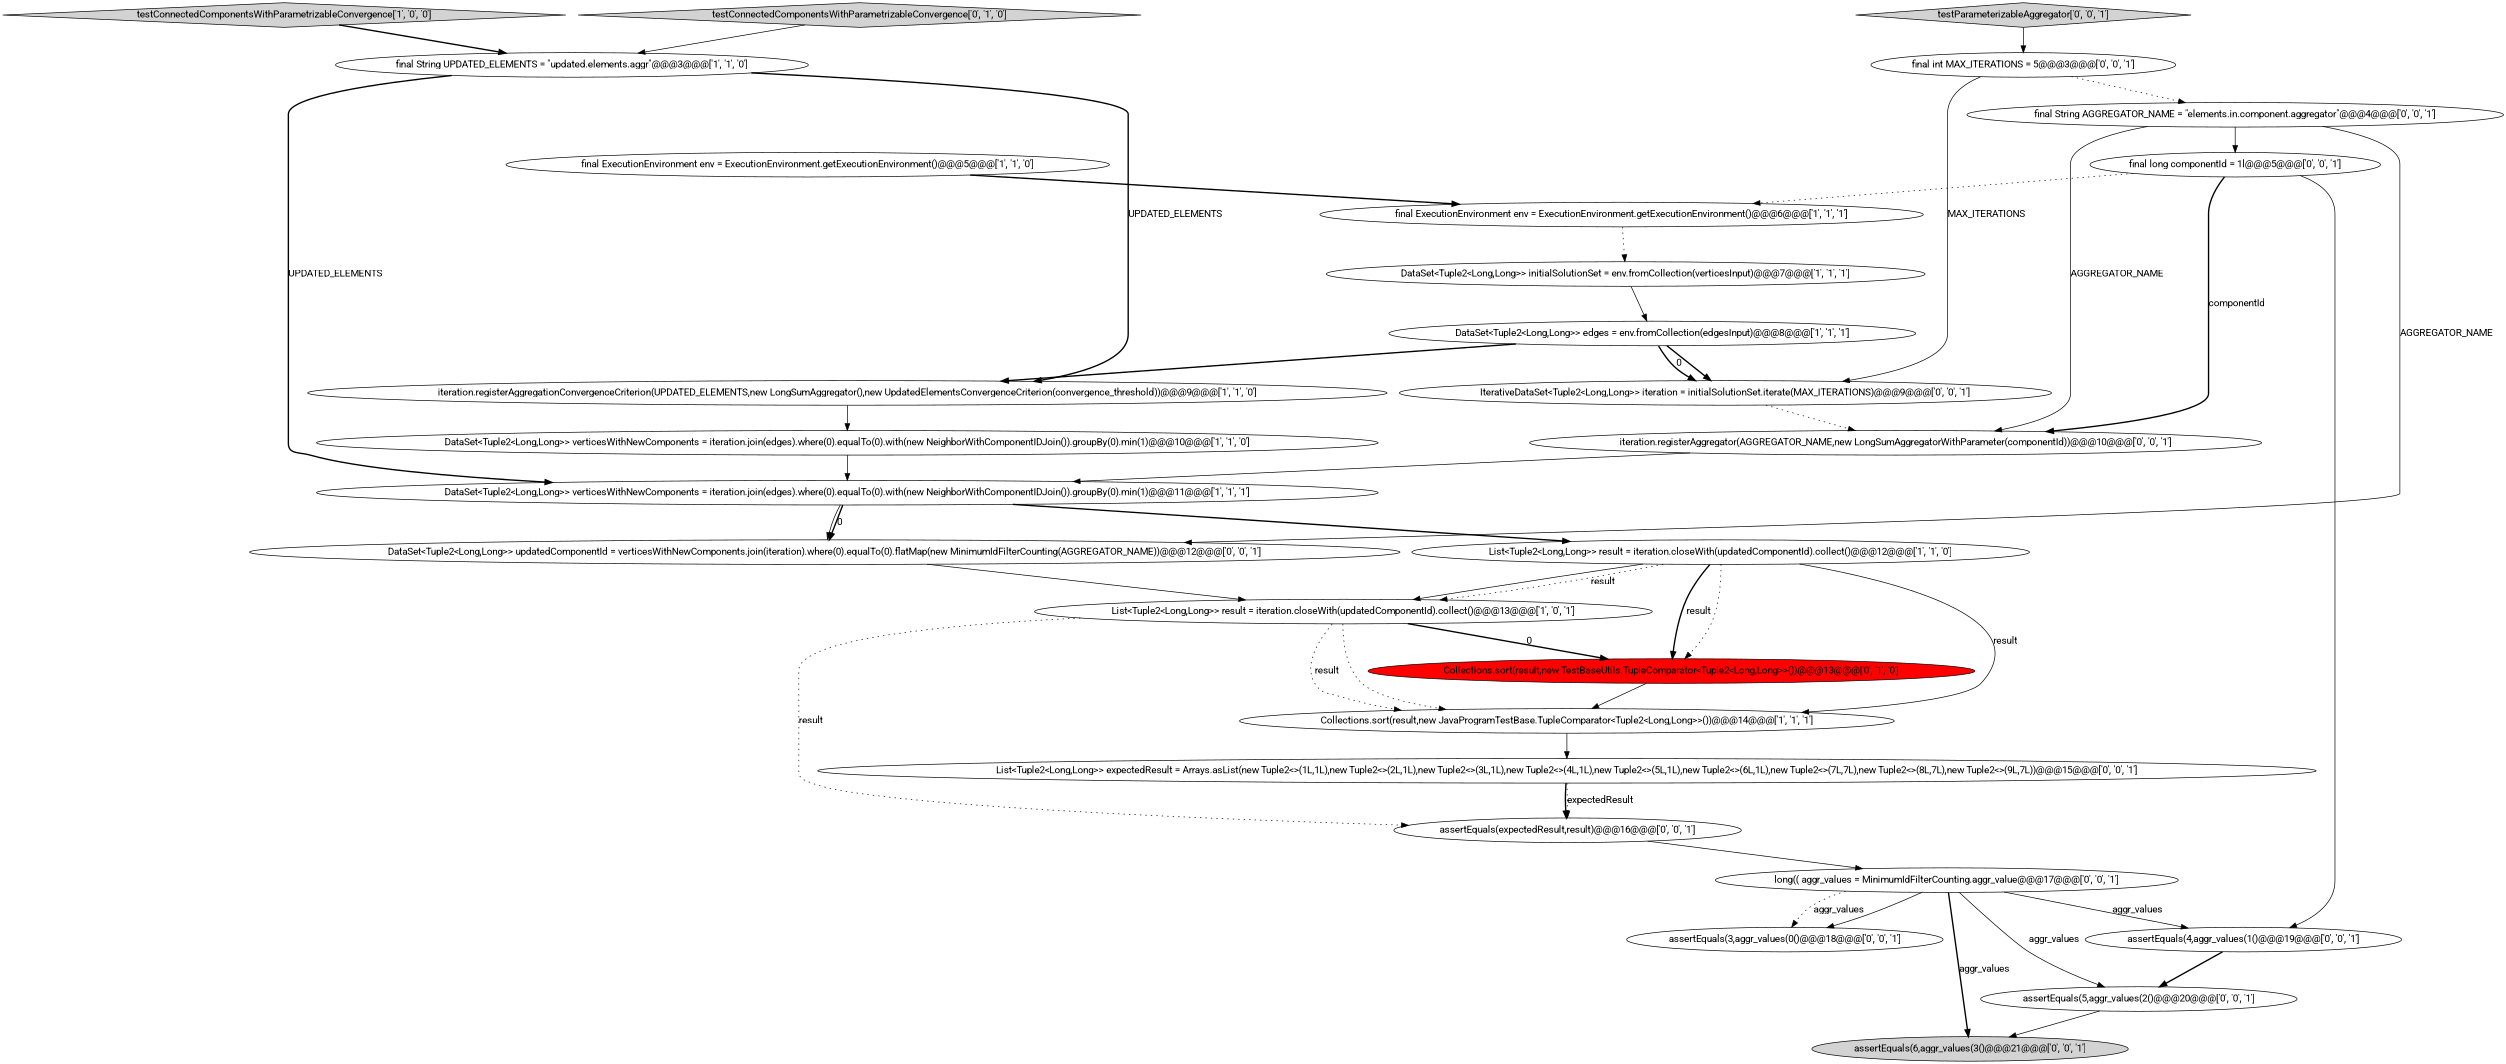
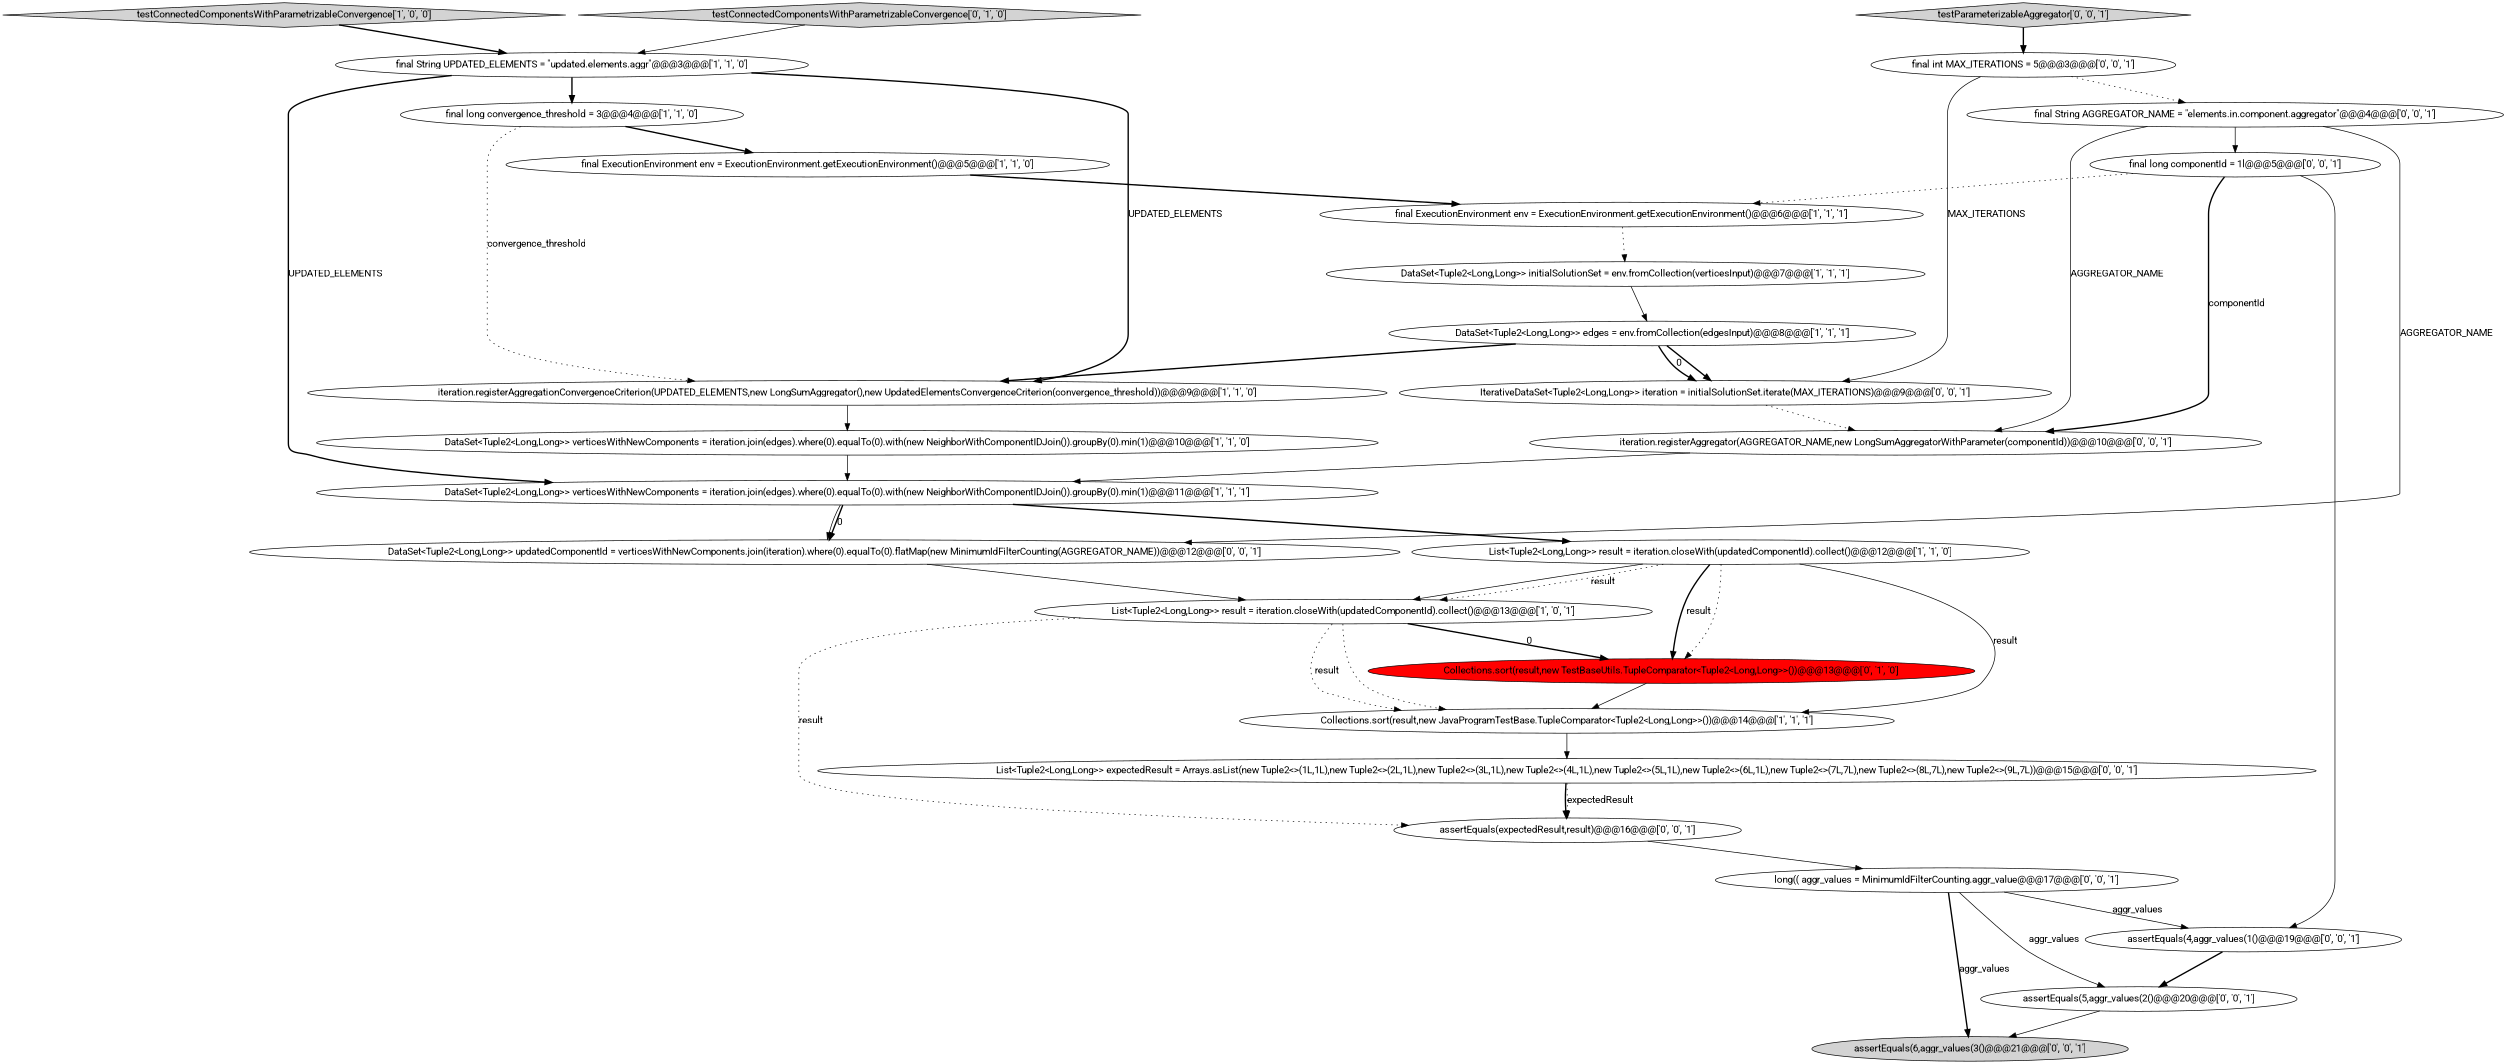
(2023, 37) -> (2023, 37)
none -> (572, 115)
(1785, 940) -> none
